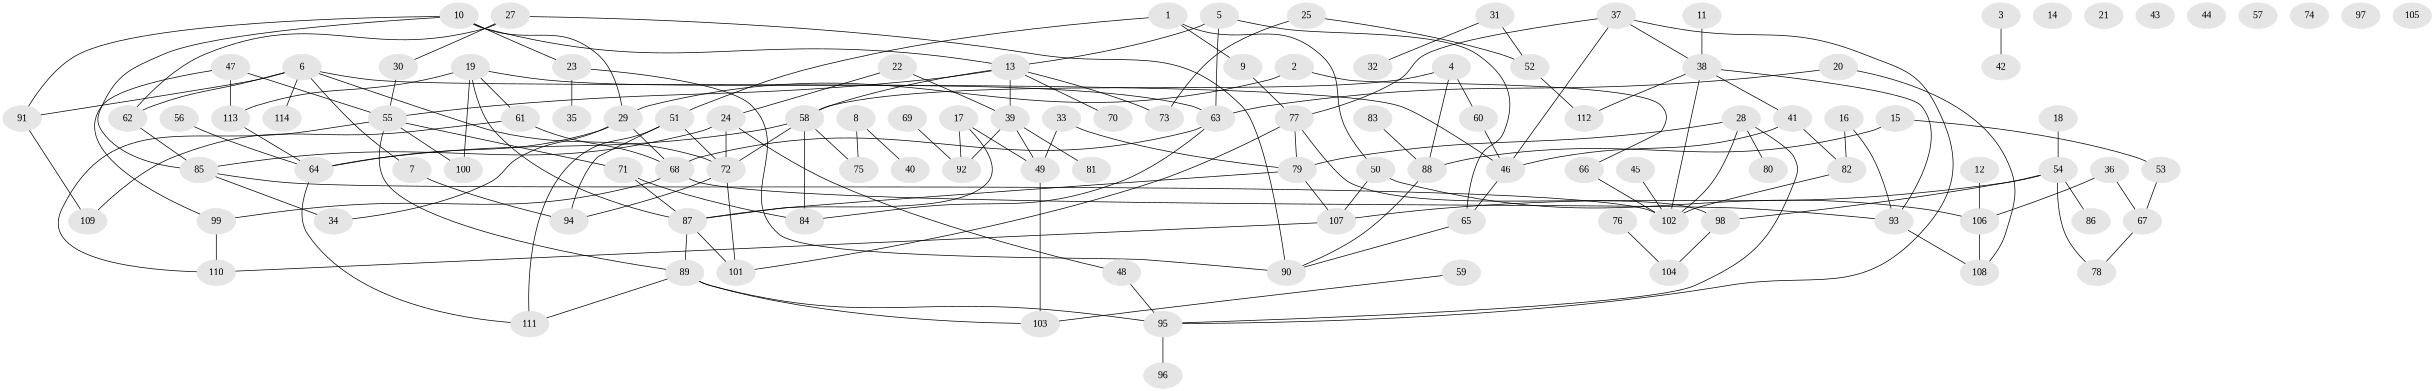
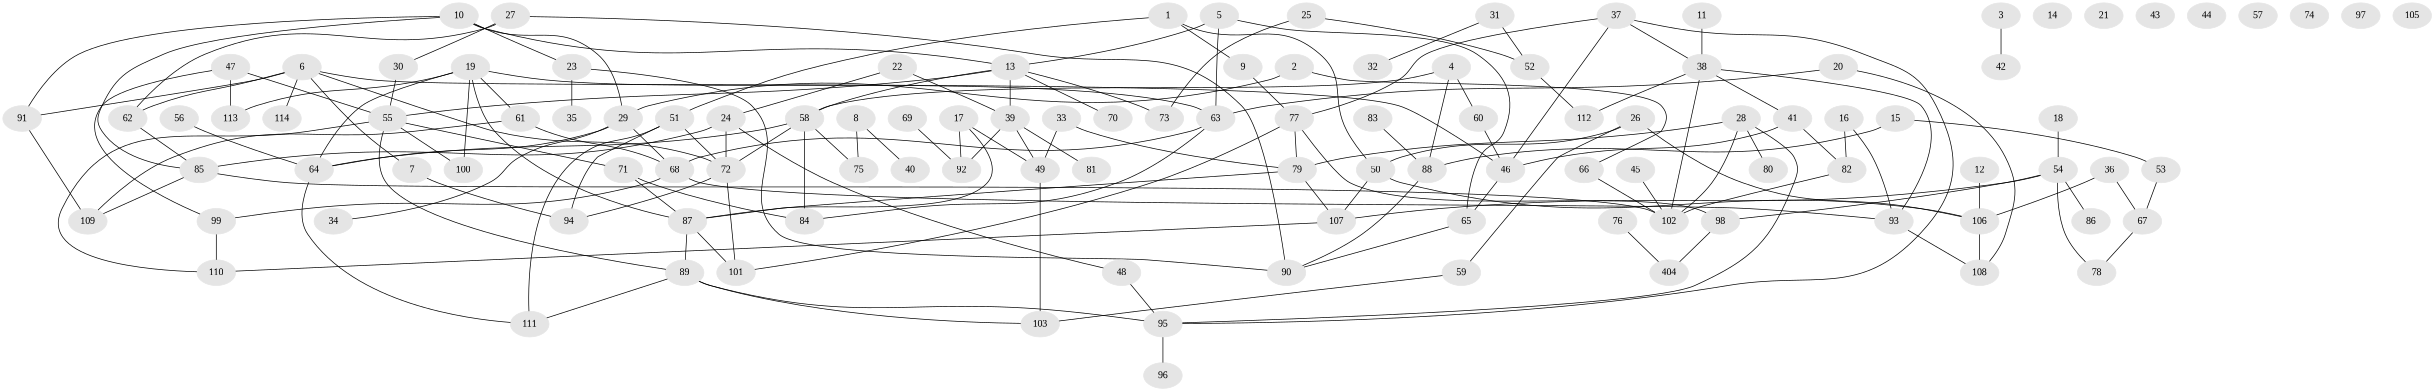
none -> (1636, 119)
(272, 144) -> (375, 99)
(266, 196) -> (144, 196)
(1669, 273) -> (1669, 273)
